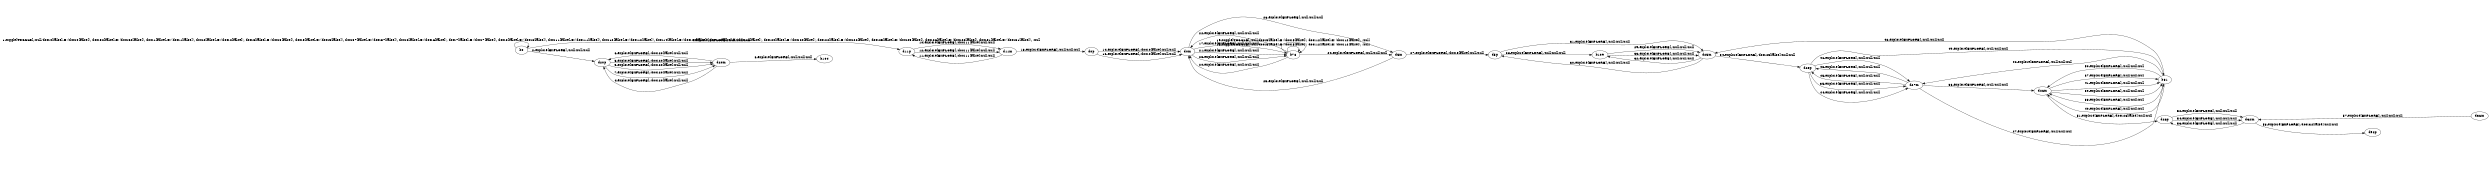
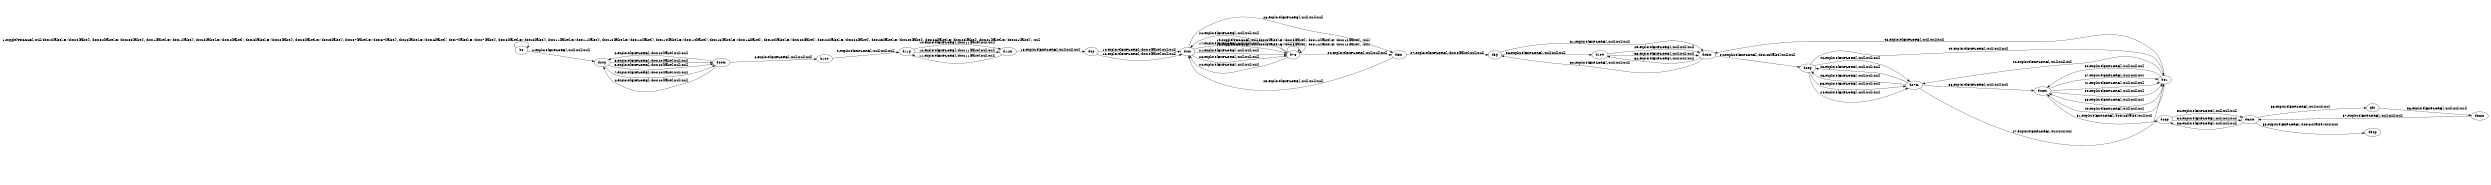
(712, 42) -> (865, 55)
none -> (2373, 108)
